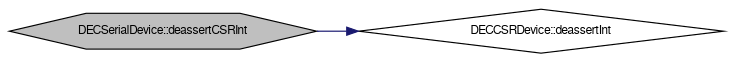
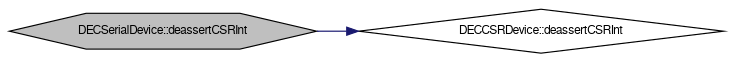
(541, 31) -> (541, 31)
